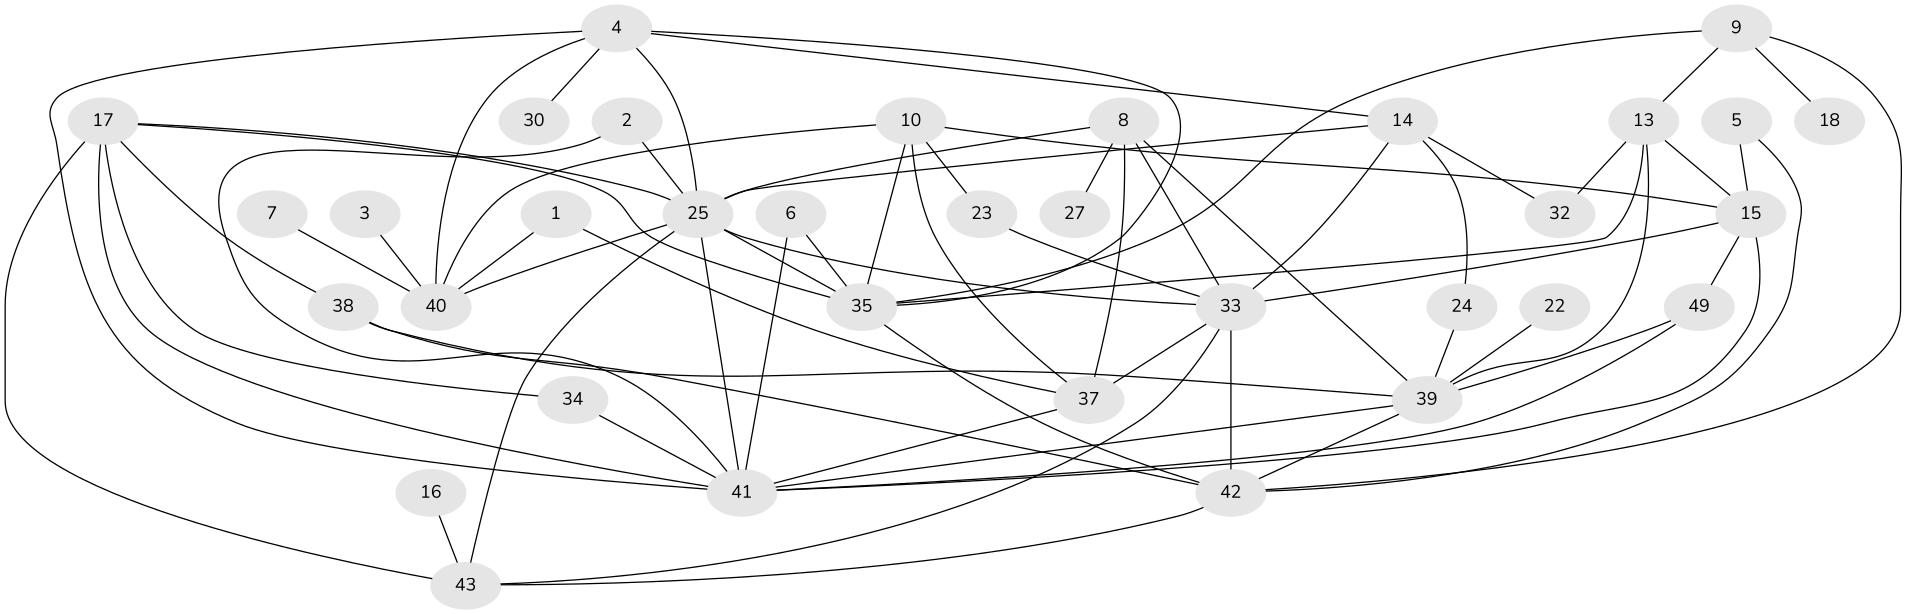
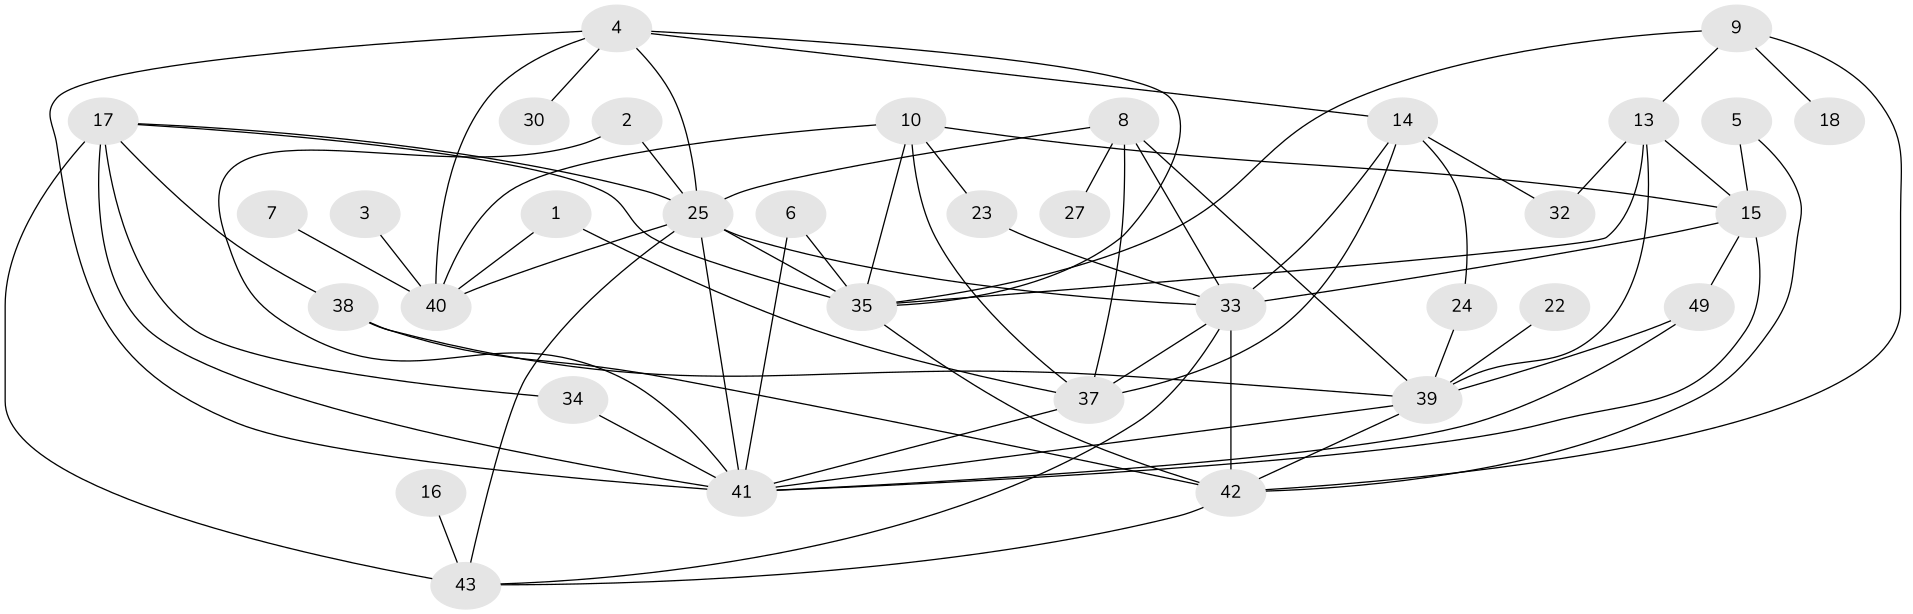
(1045, 157) -> (1298, 312)
